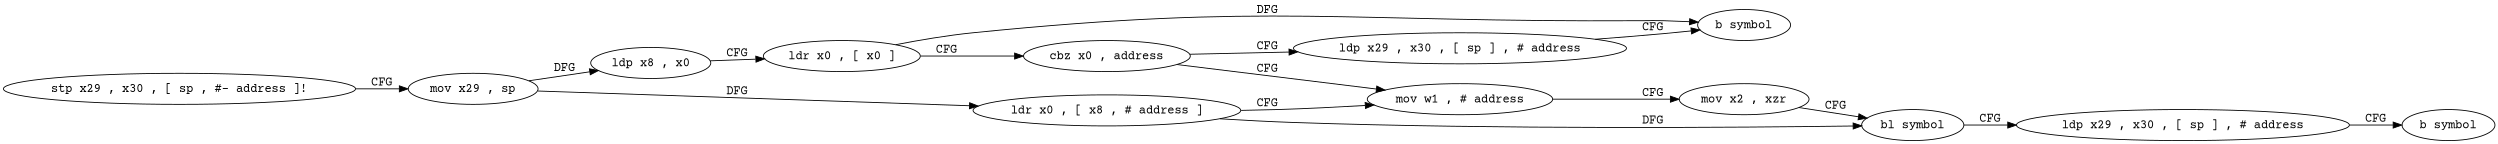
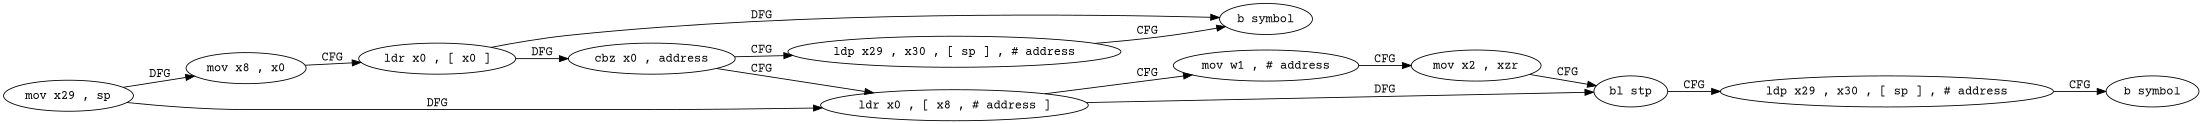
(947, 50) -> (542, 52)
(651, 63) -> (246, 68)
(1277, 77) -> (791, 80)
(179, 89) -> none
(1913, 125) -> (1631, 91)
